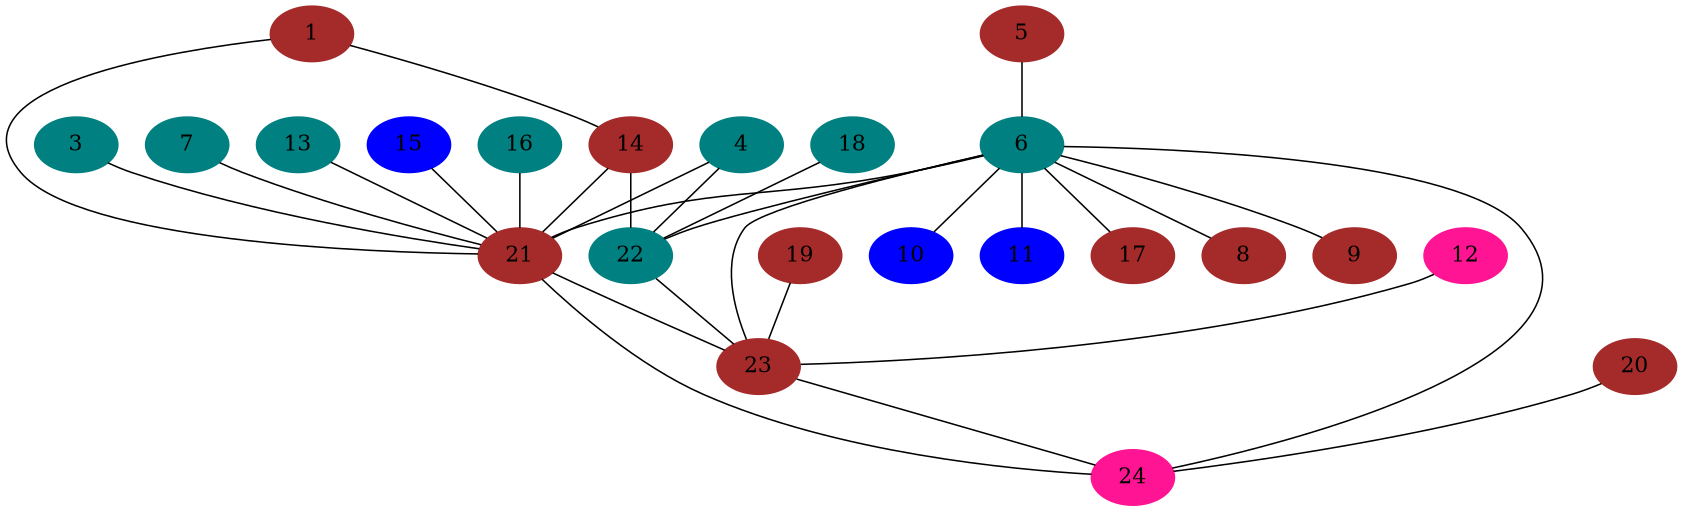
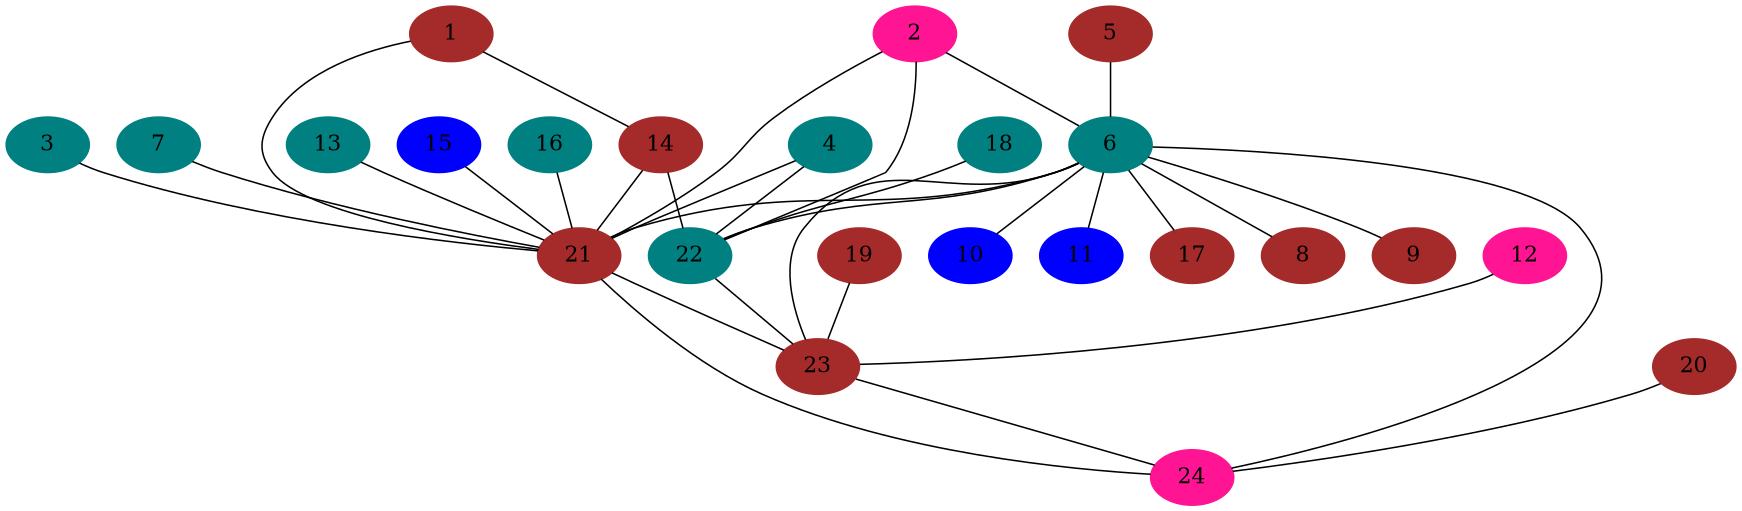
none -> (915, 34)
